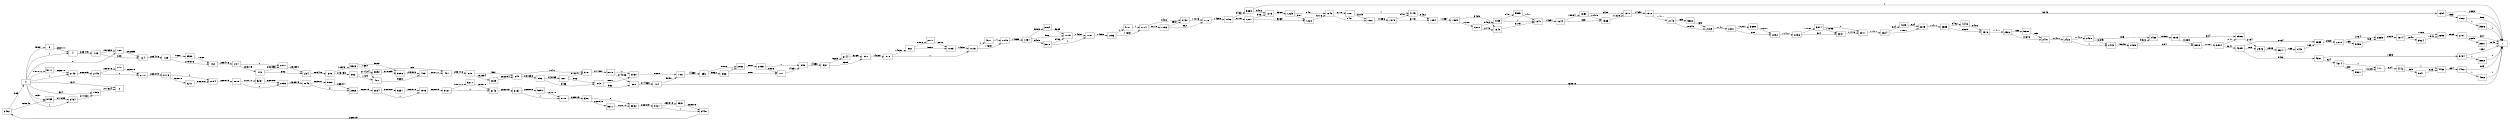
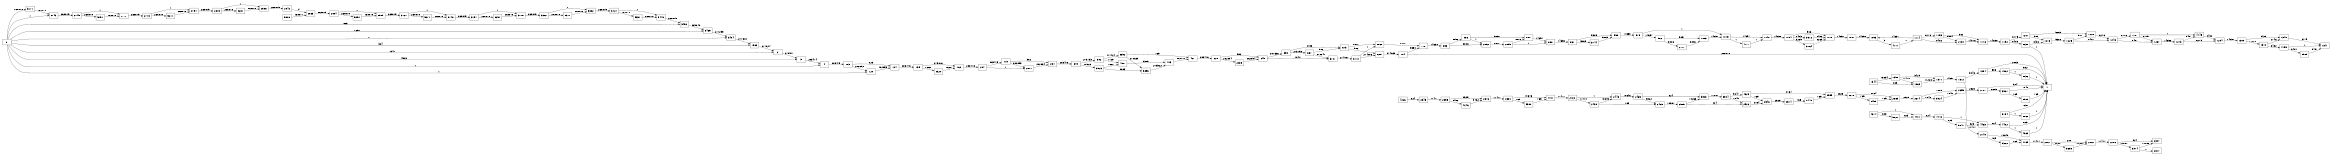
(1549, 21) -> none
(1120, 30) -> (1885, 41)
(1851, 33) -> none
(1885, 33) -> none
(1128, 35) -> (1896, 38)
(1068, 43) -> none
none -> (789, 56)
(2319, 58) -> none
(2369, 69) -> (1906, 116)
(317, 83) -> none
(16, 97) -> (340, 25)
none -> (2025, 99)
